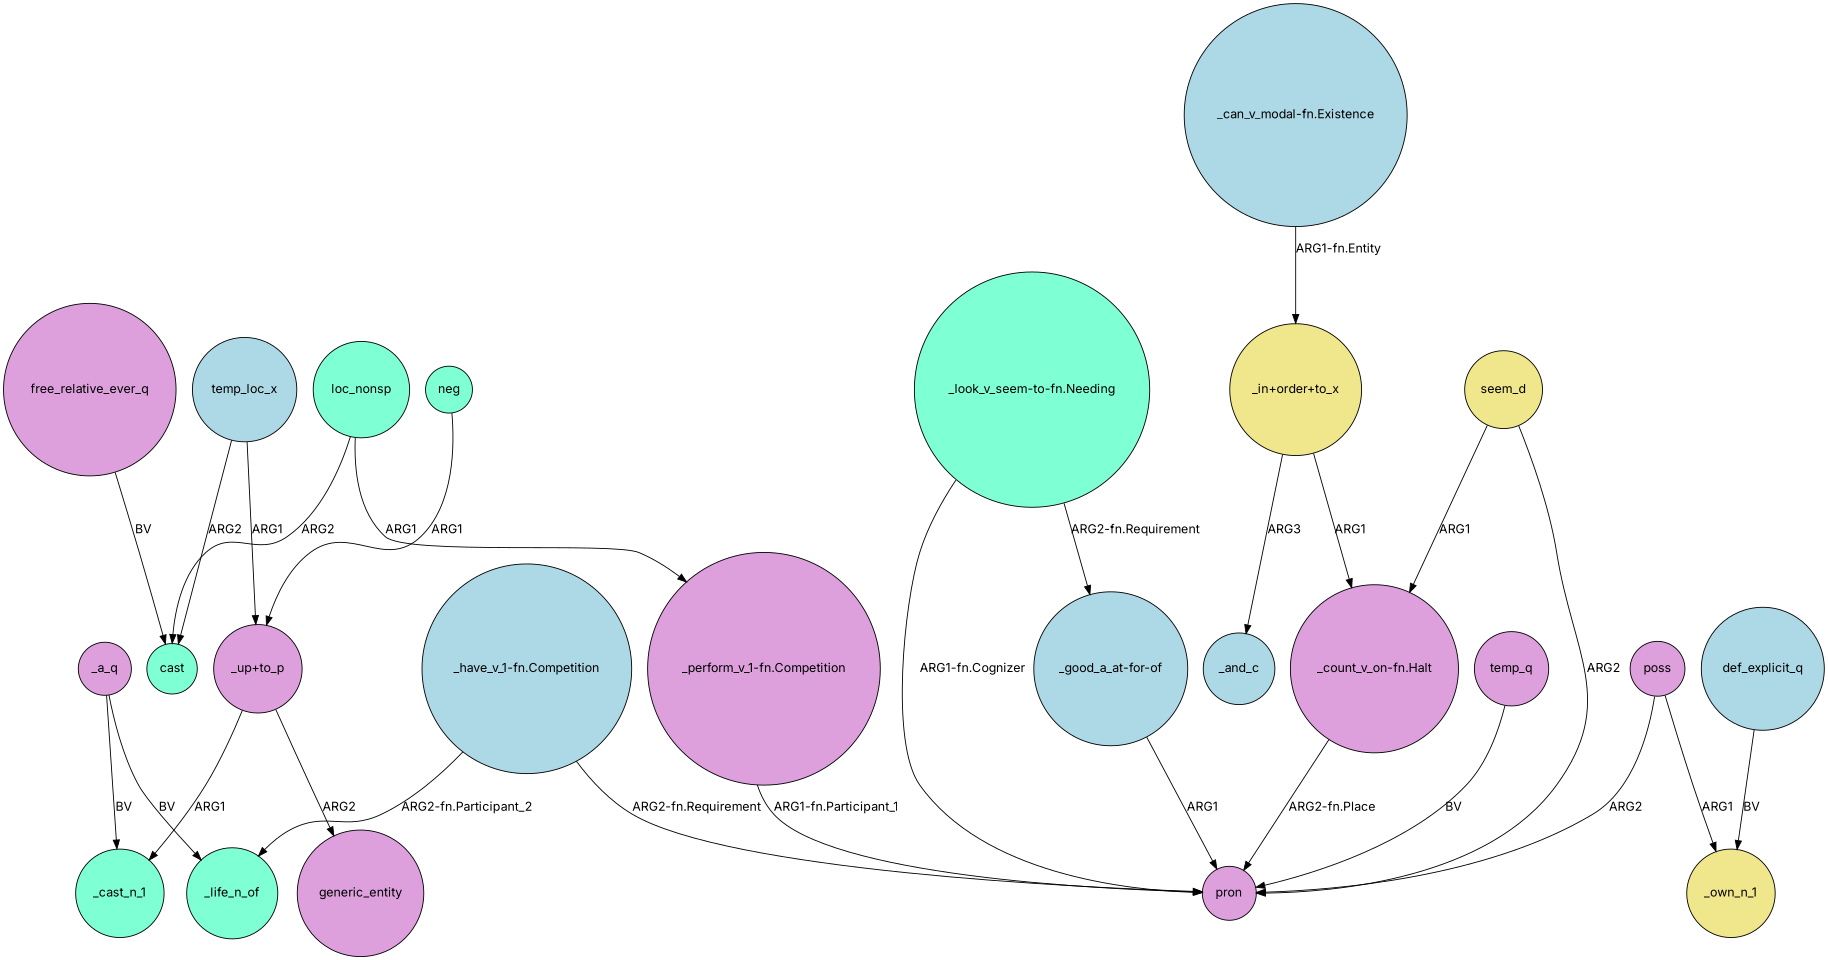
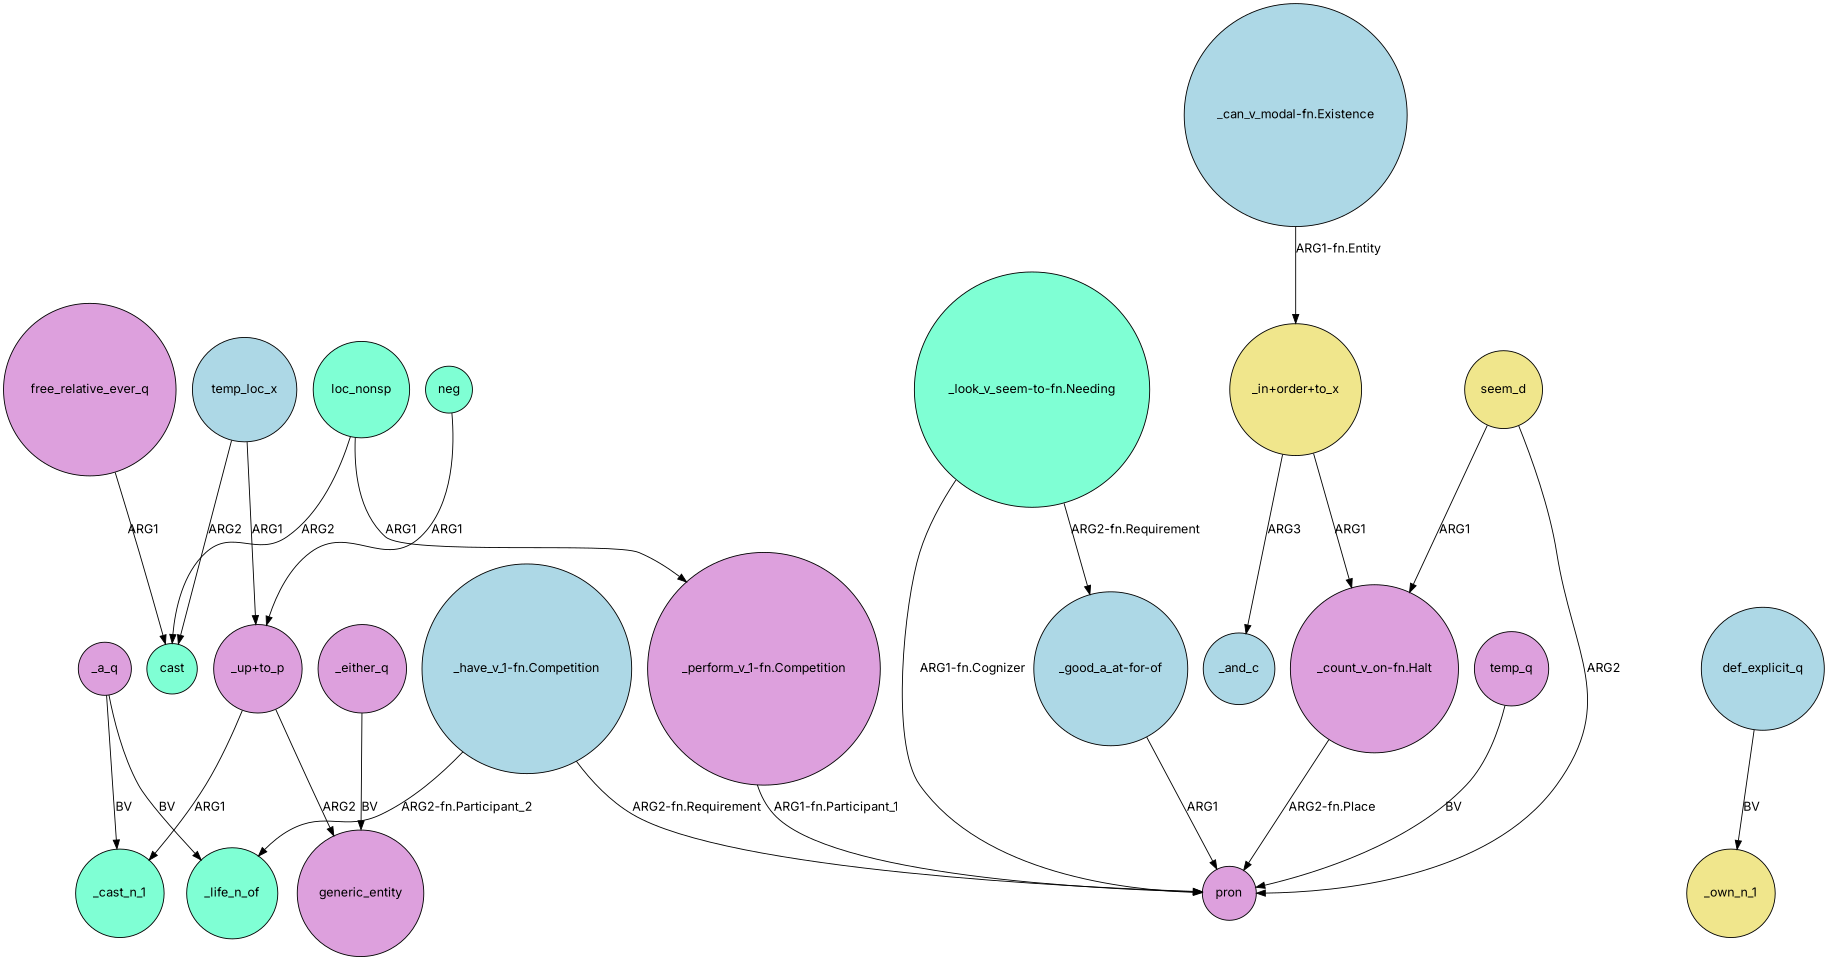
(143, 530) -> (143, 530)
none -> (362, 669)
(1658, 669) -> none
